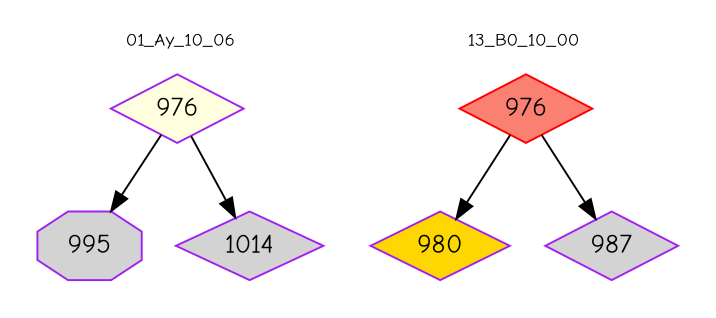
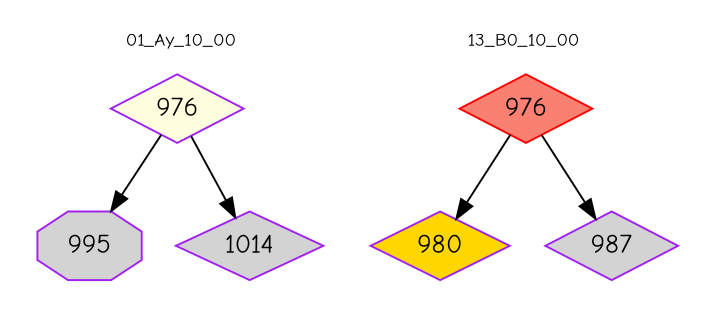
(181, 41) -> (181, 41)
